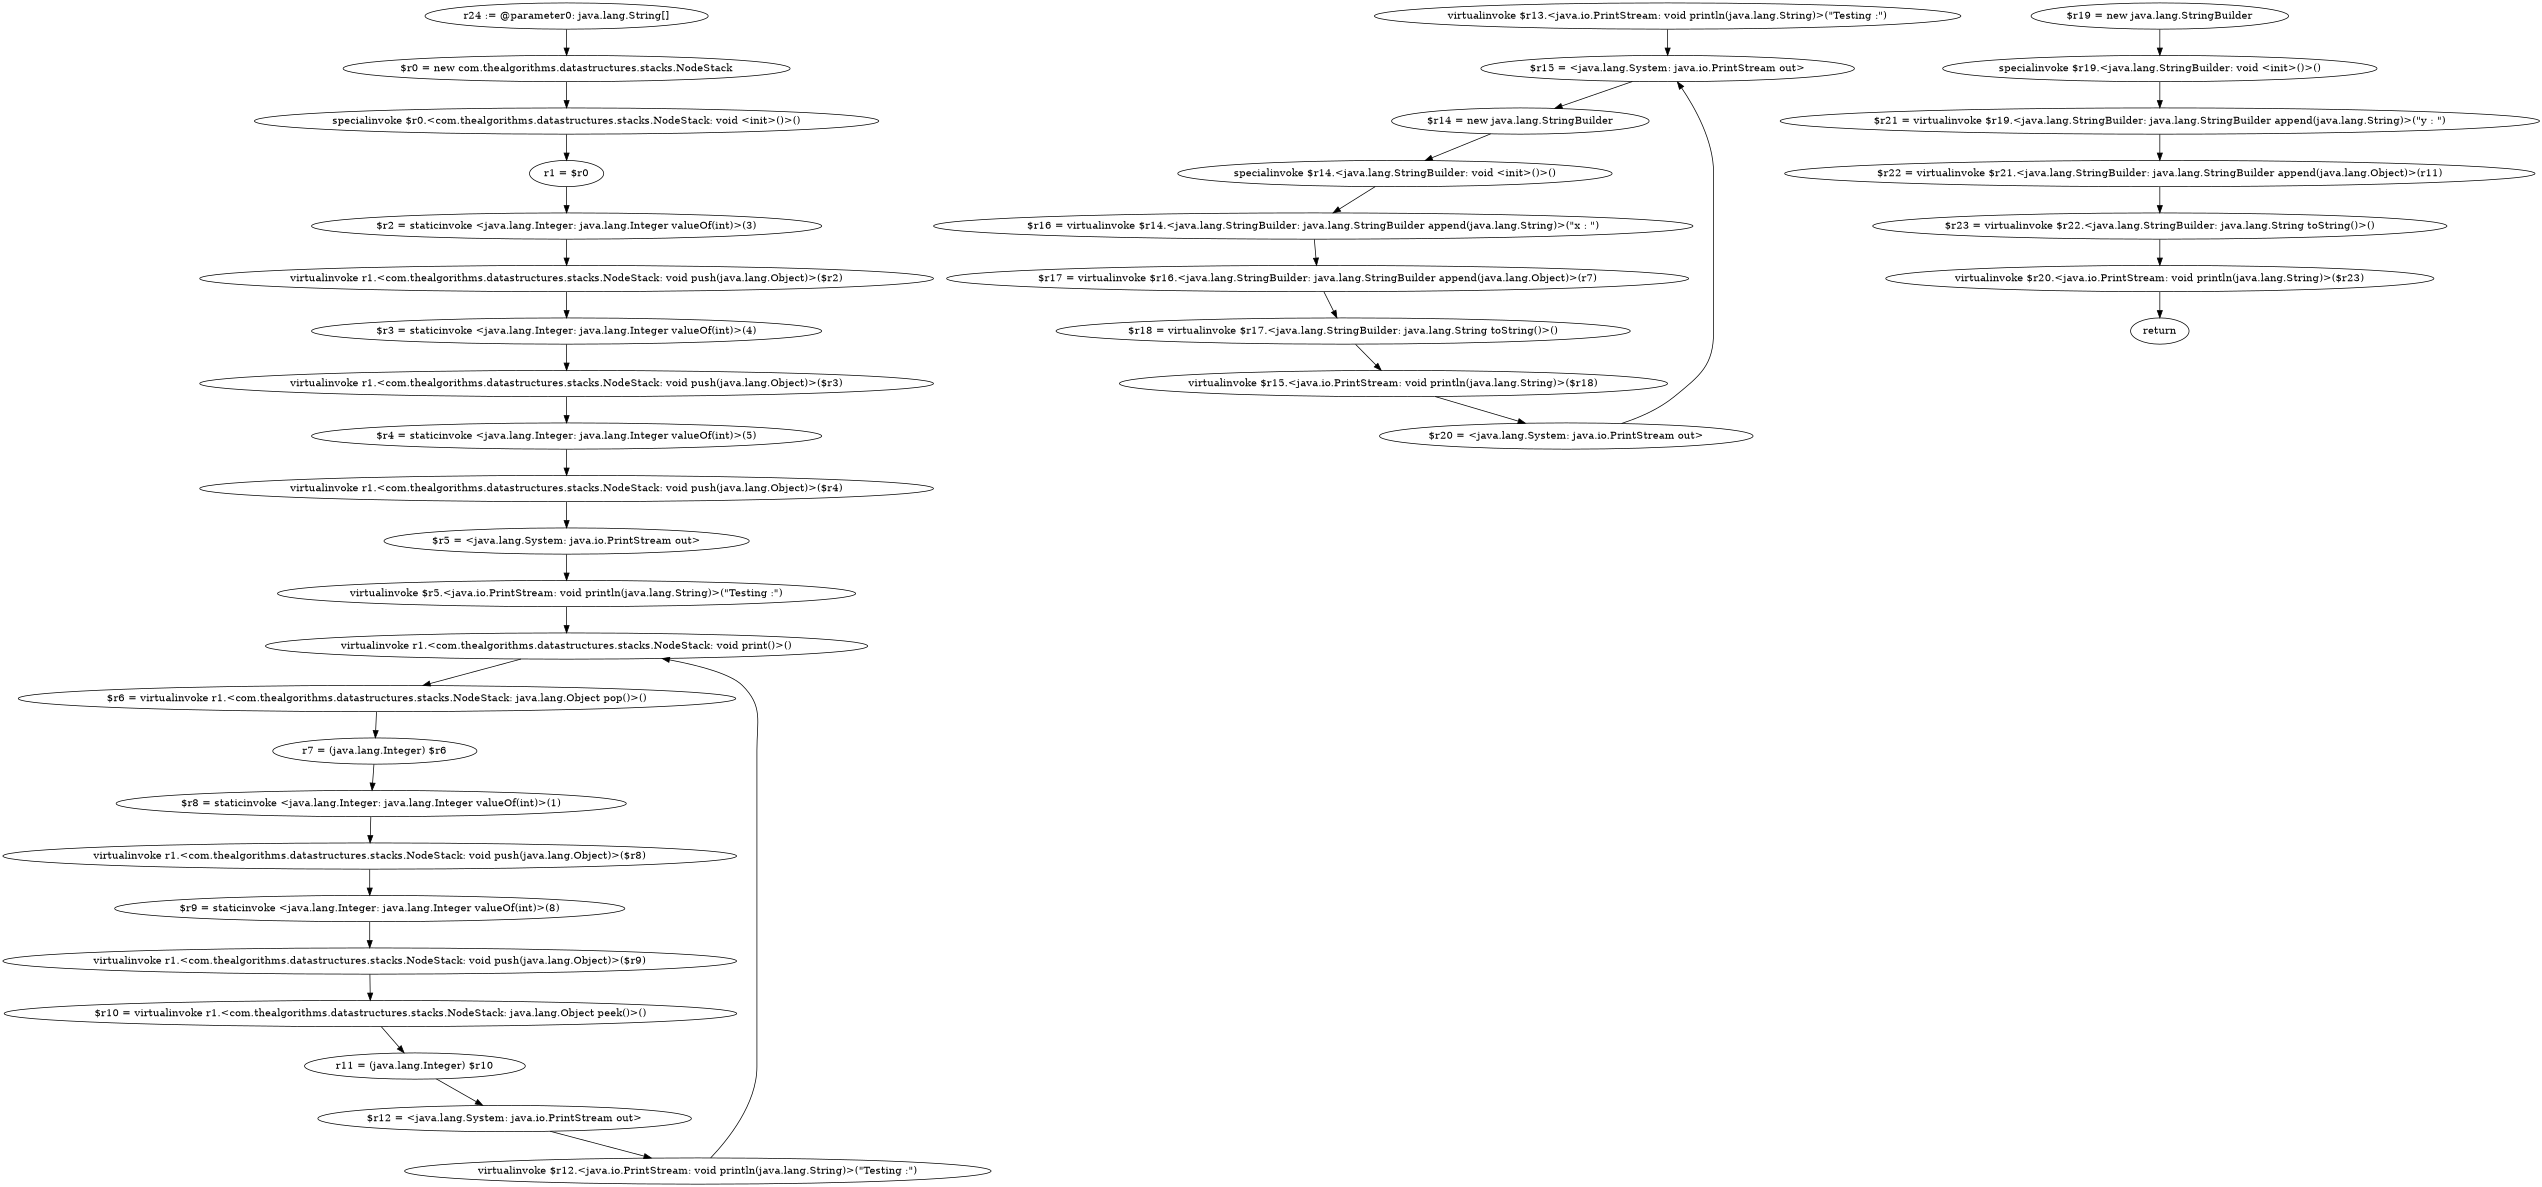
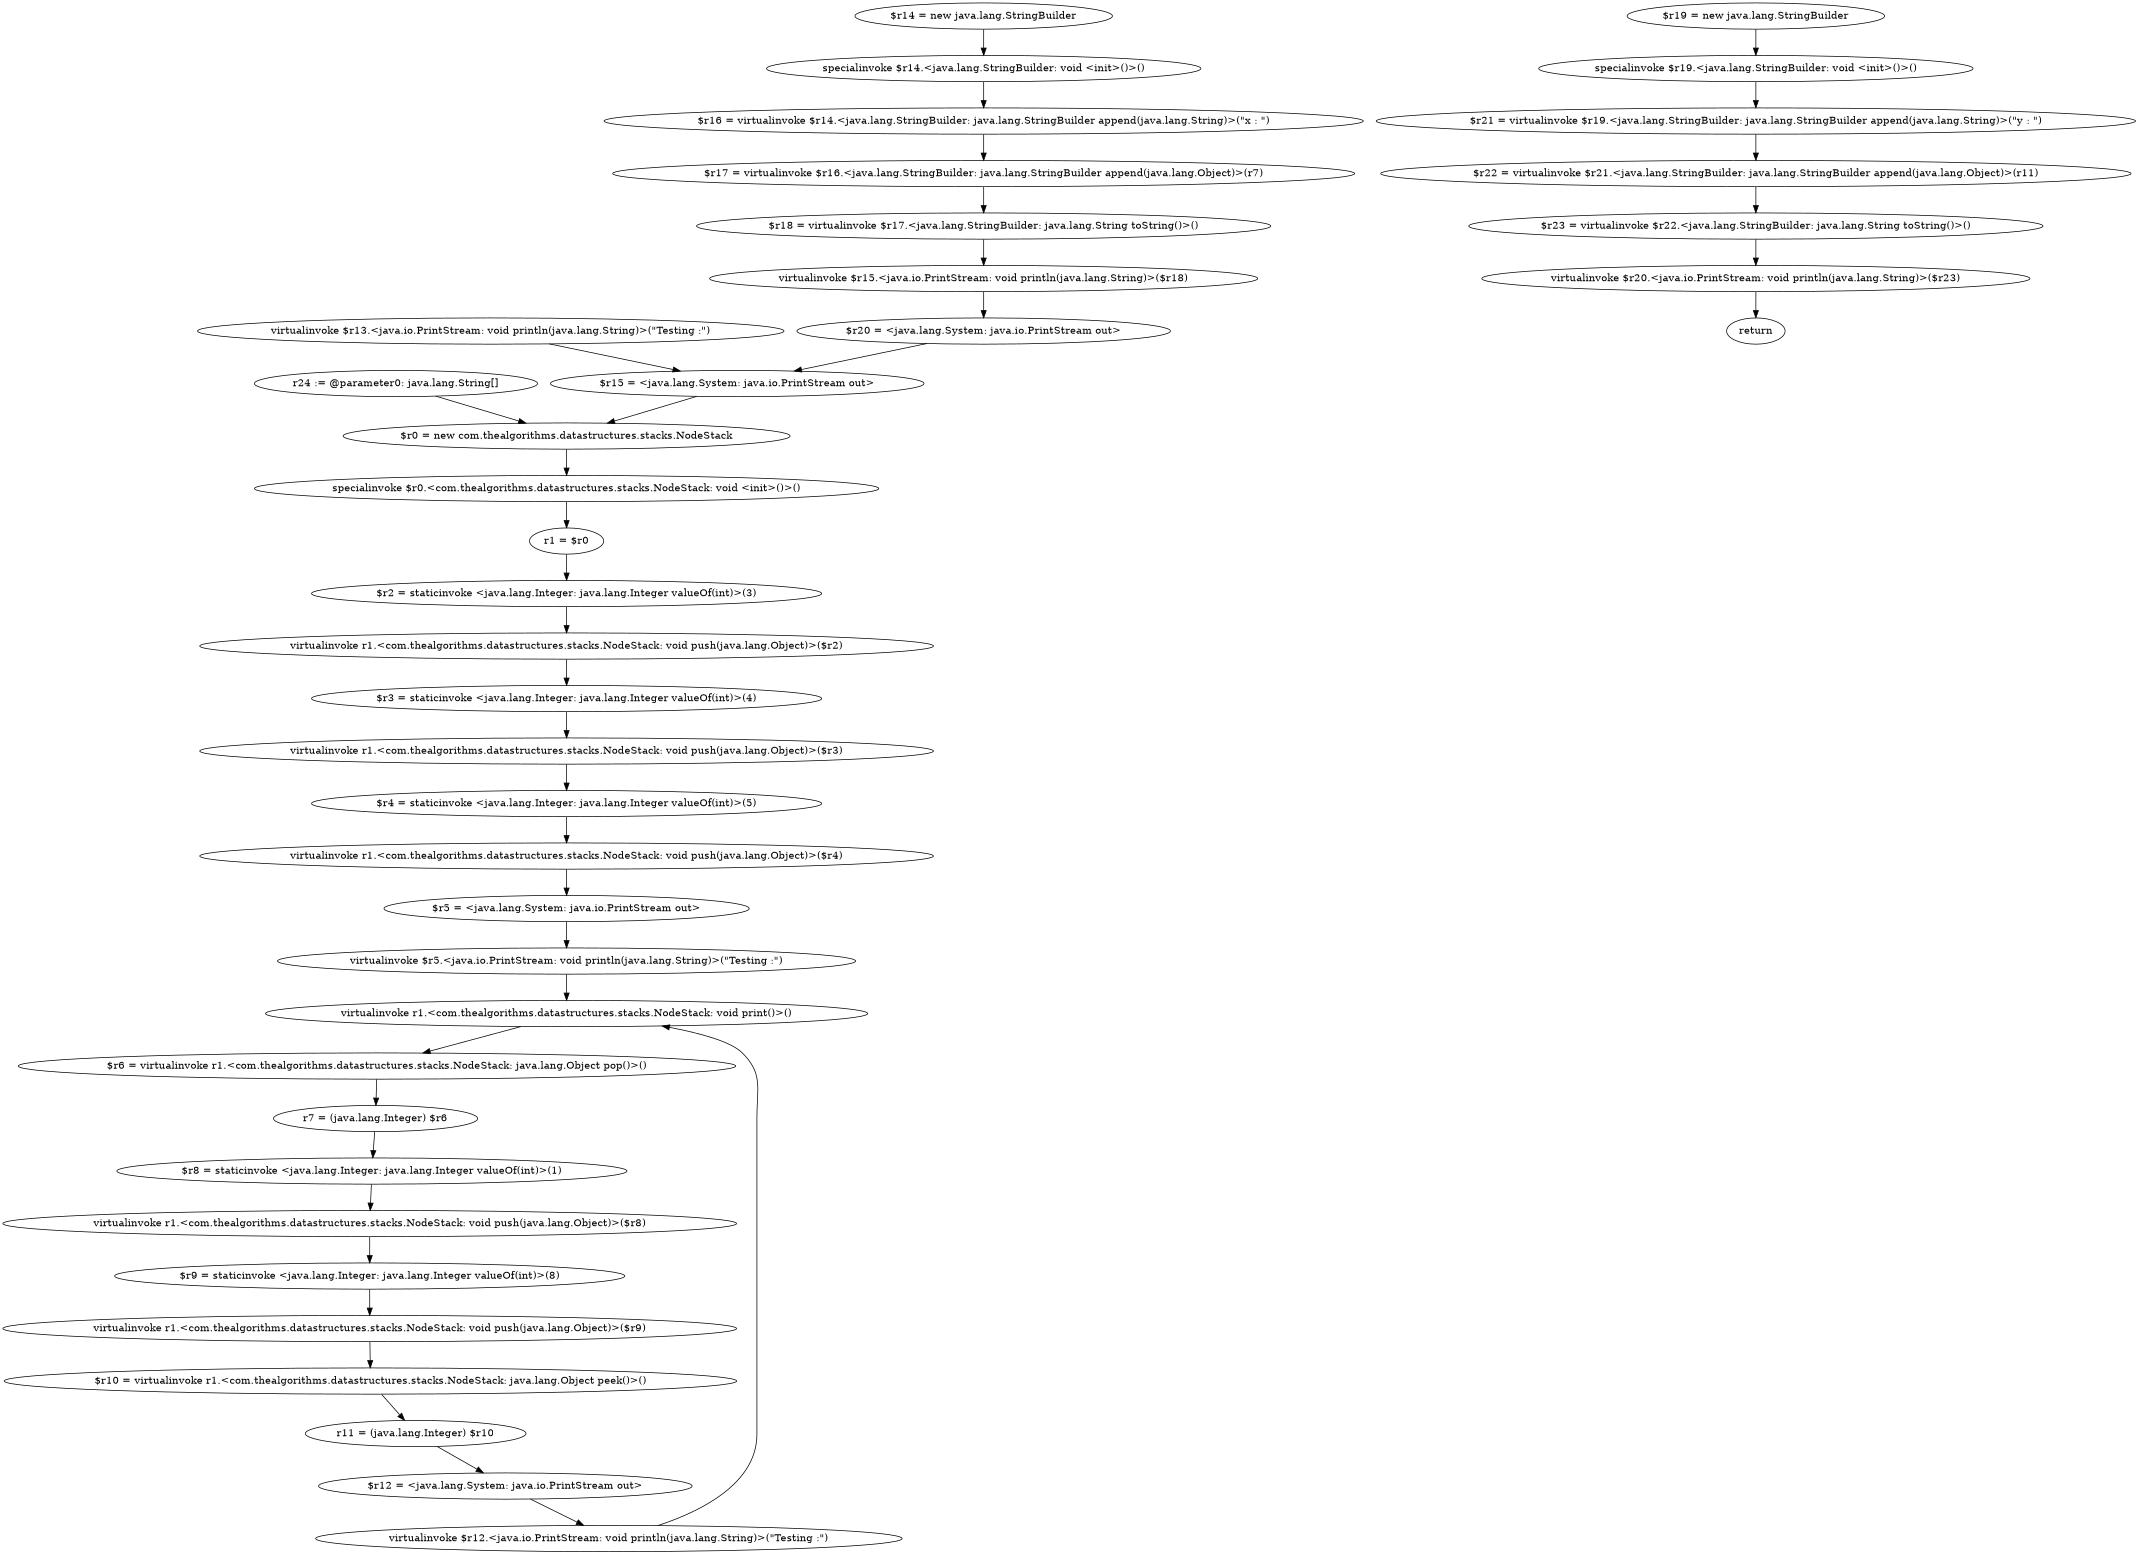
(1597, 94) -> (656, 409)
